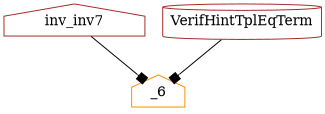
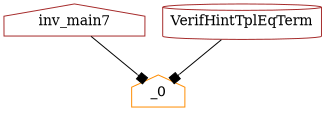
(74, 22) -> (74, 22)
(158, 93) -> (158, 93)
